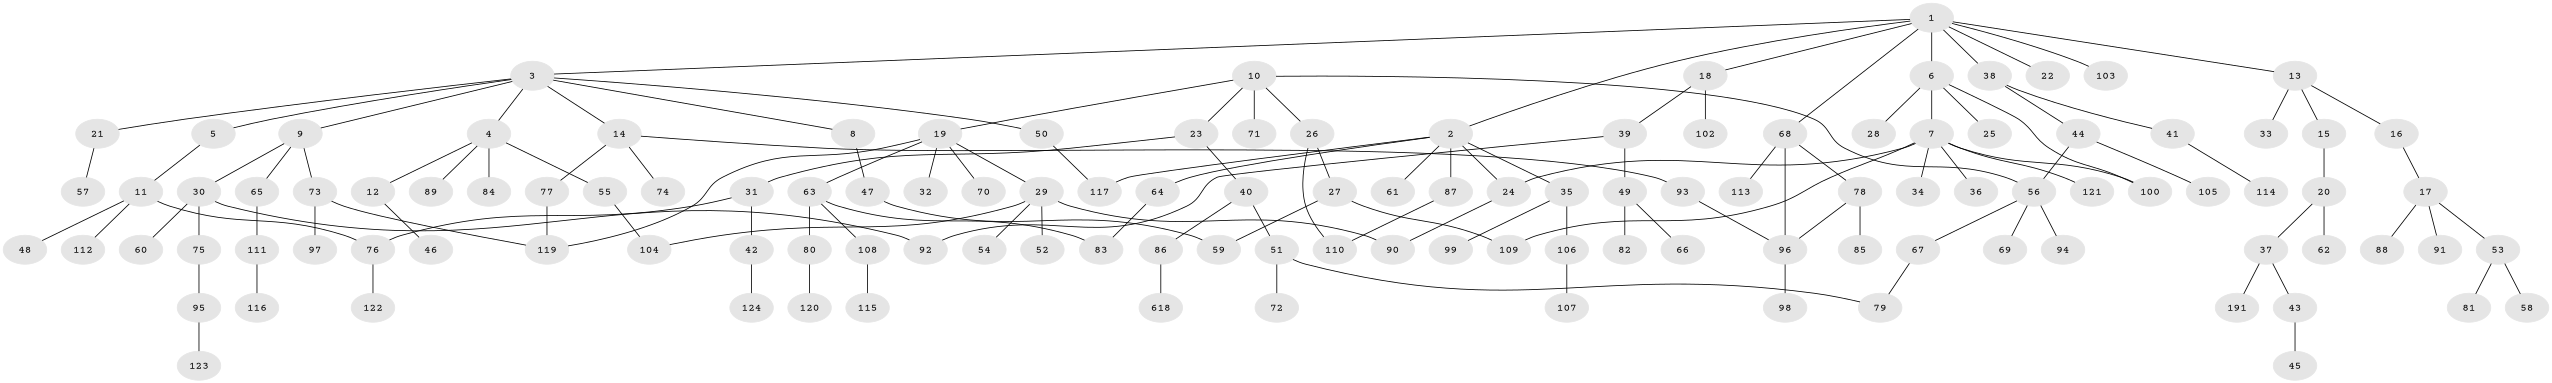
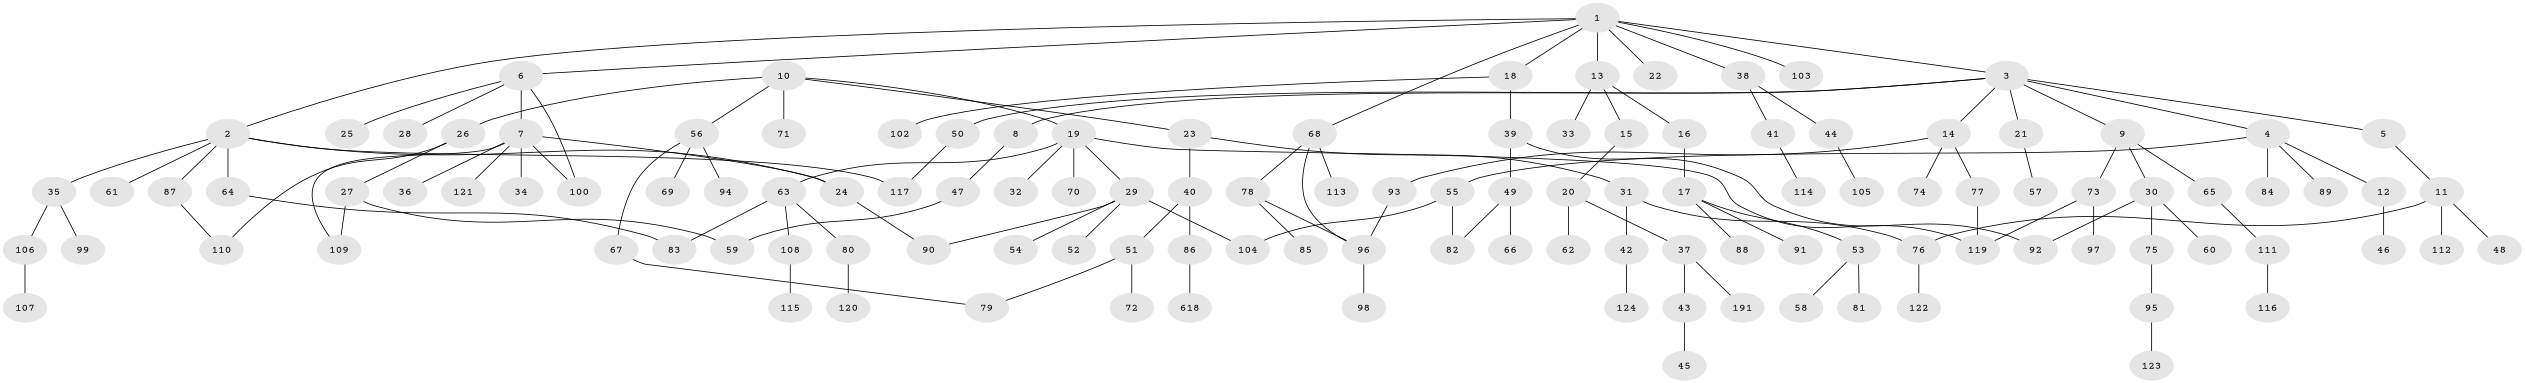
(2056, 163) -> none
none -> (1452, 221)
